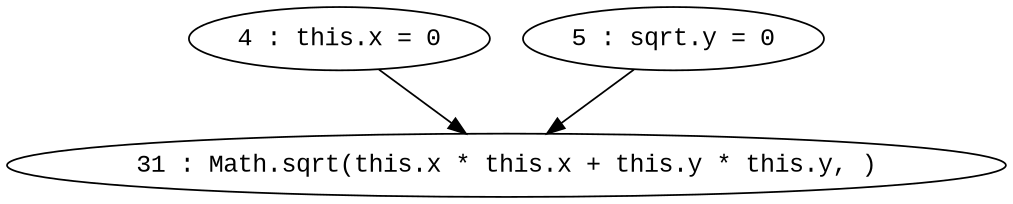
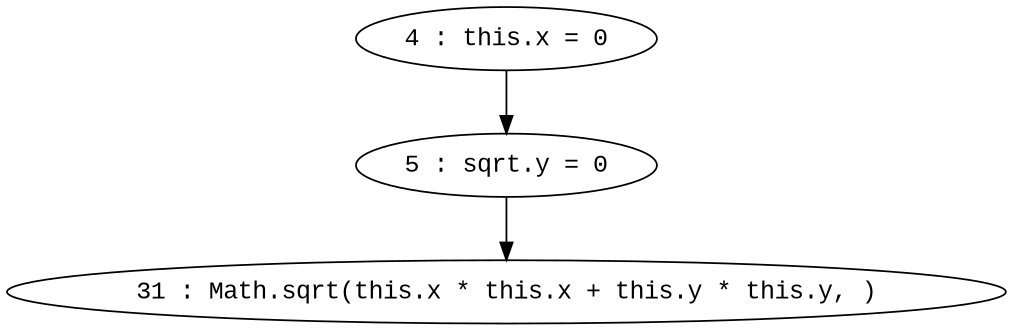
(415, 96) -> (506, 93)
